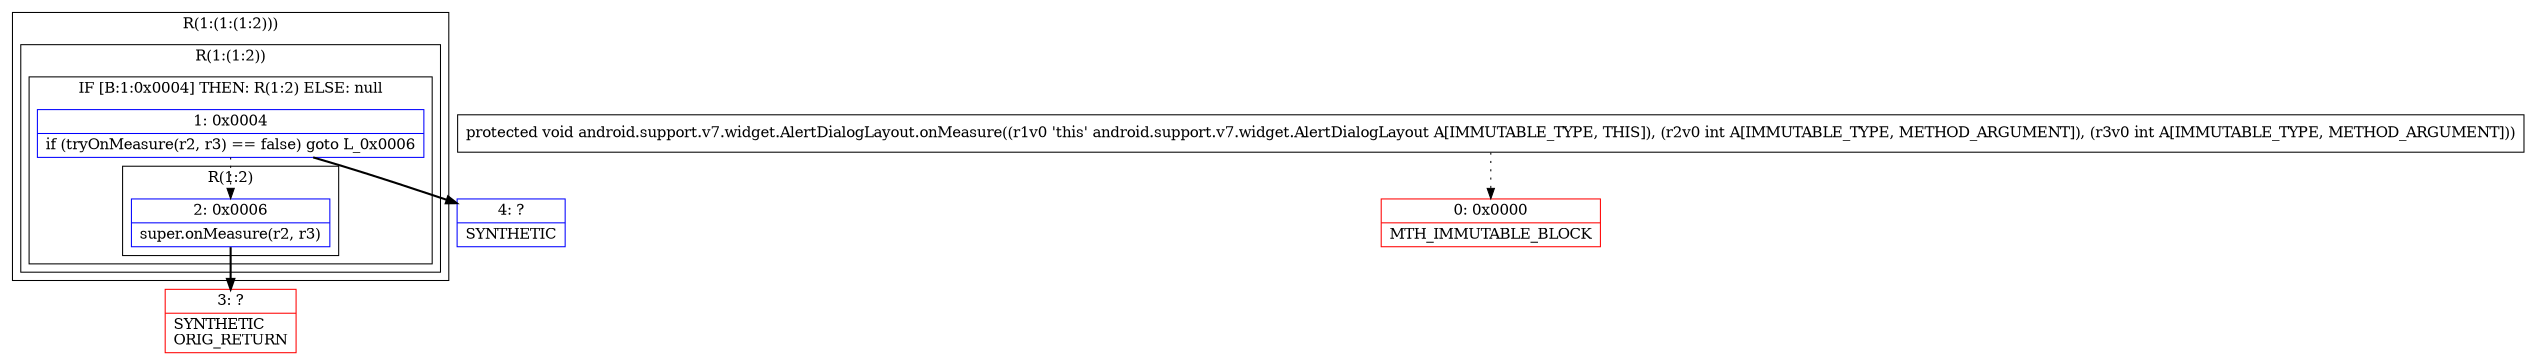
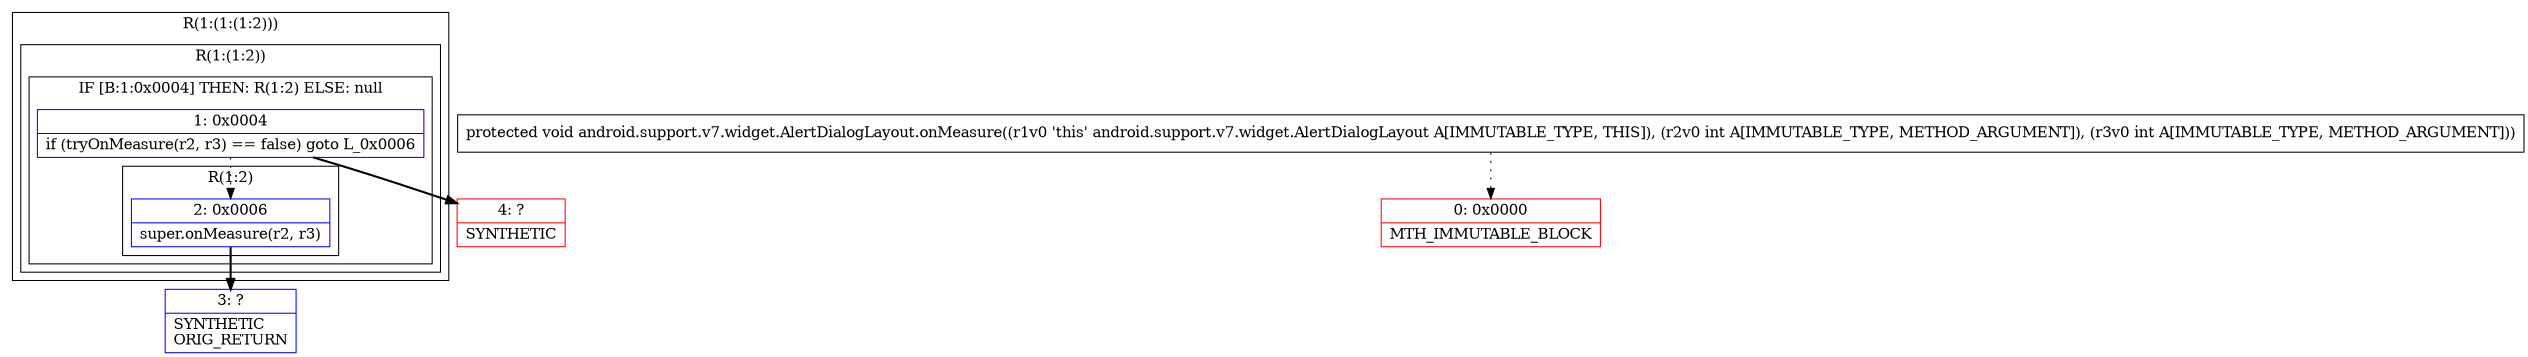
(511, 223) -> (511, 223)
(231, 321) -> (231, 321)
